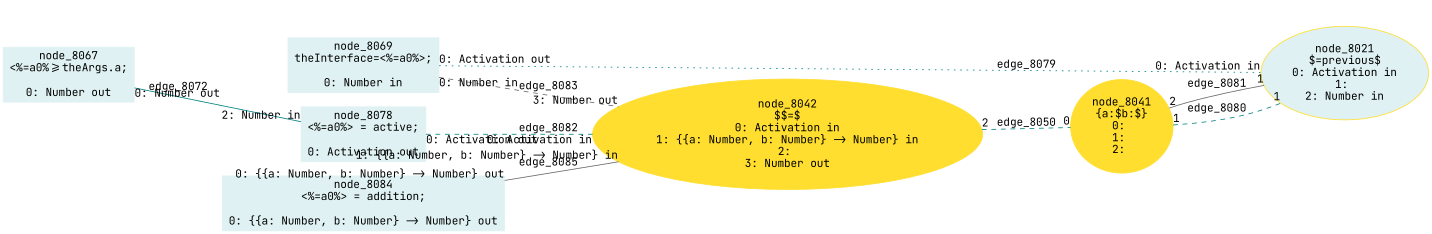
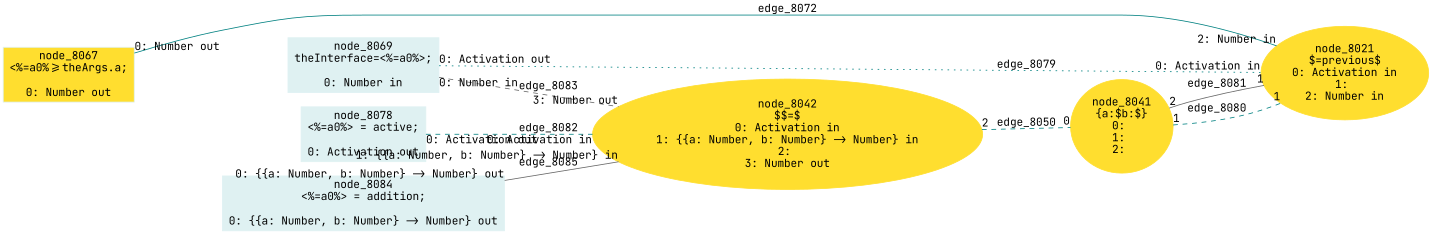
(1345, 73) -> (1345, 73)
(69, 75) -> (69, 75)
(218, 105) -> (705, 15)
